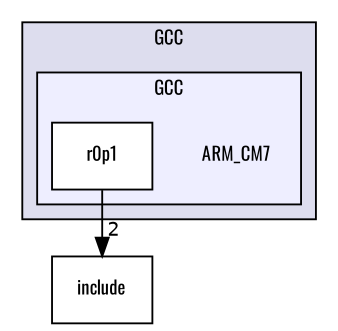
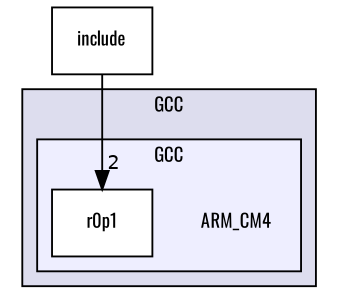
(236, 156) -> (236, 223)
(102, 214) -> (102, 123)
